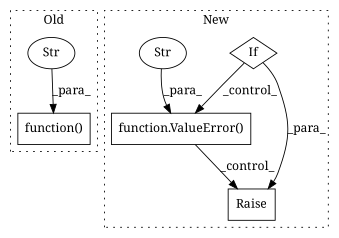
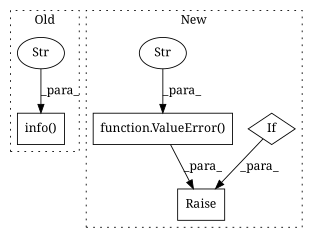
(223, 85) -> none
(54, 129) -> (41, 129)
(248, 167) -> (203, 167)
